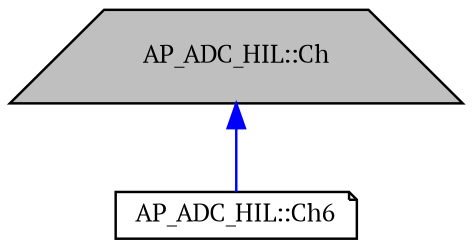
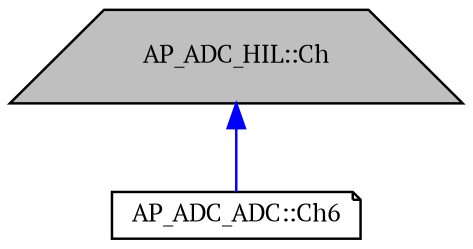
(236, 215) -> (236, 215)
